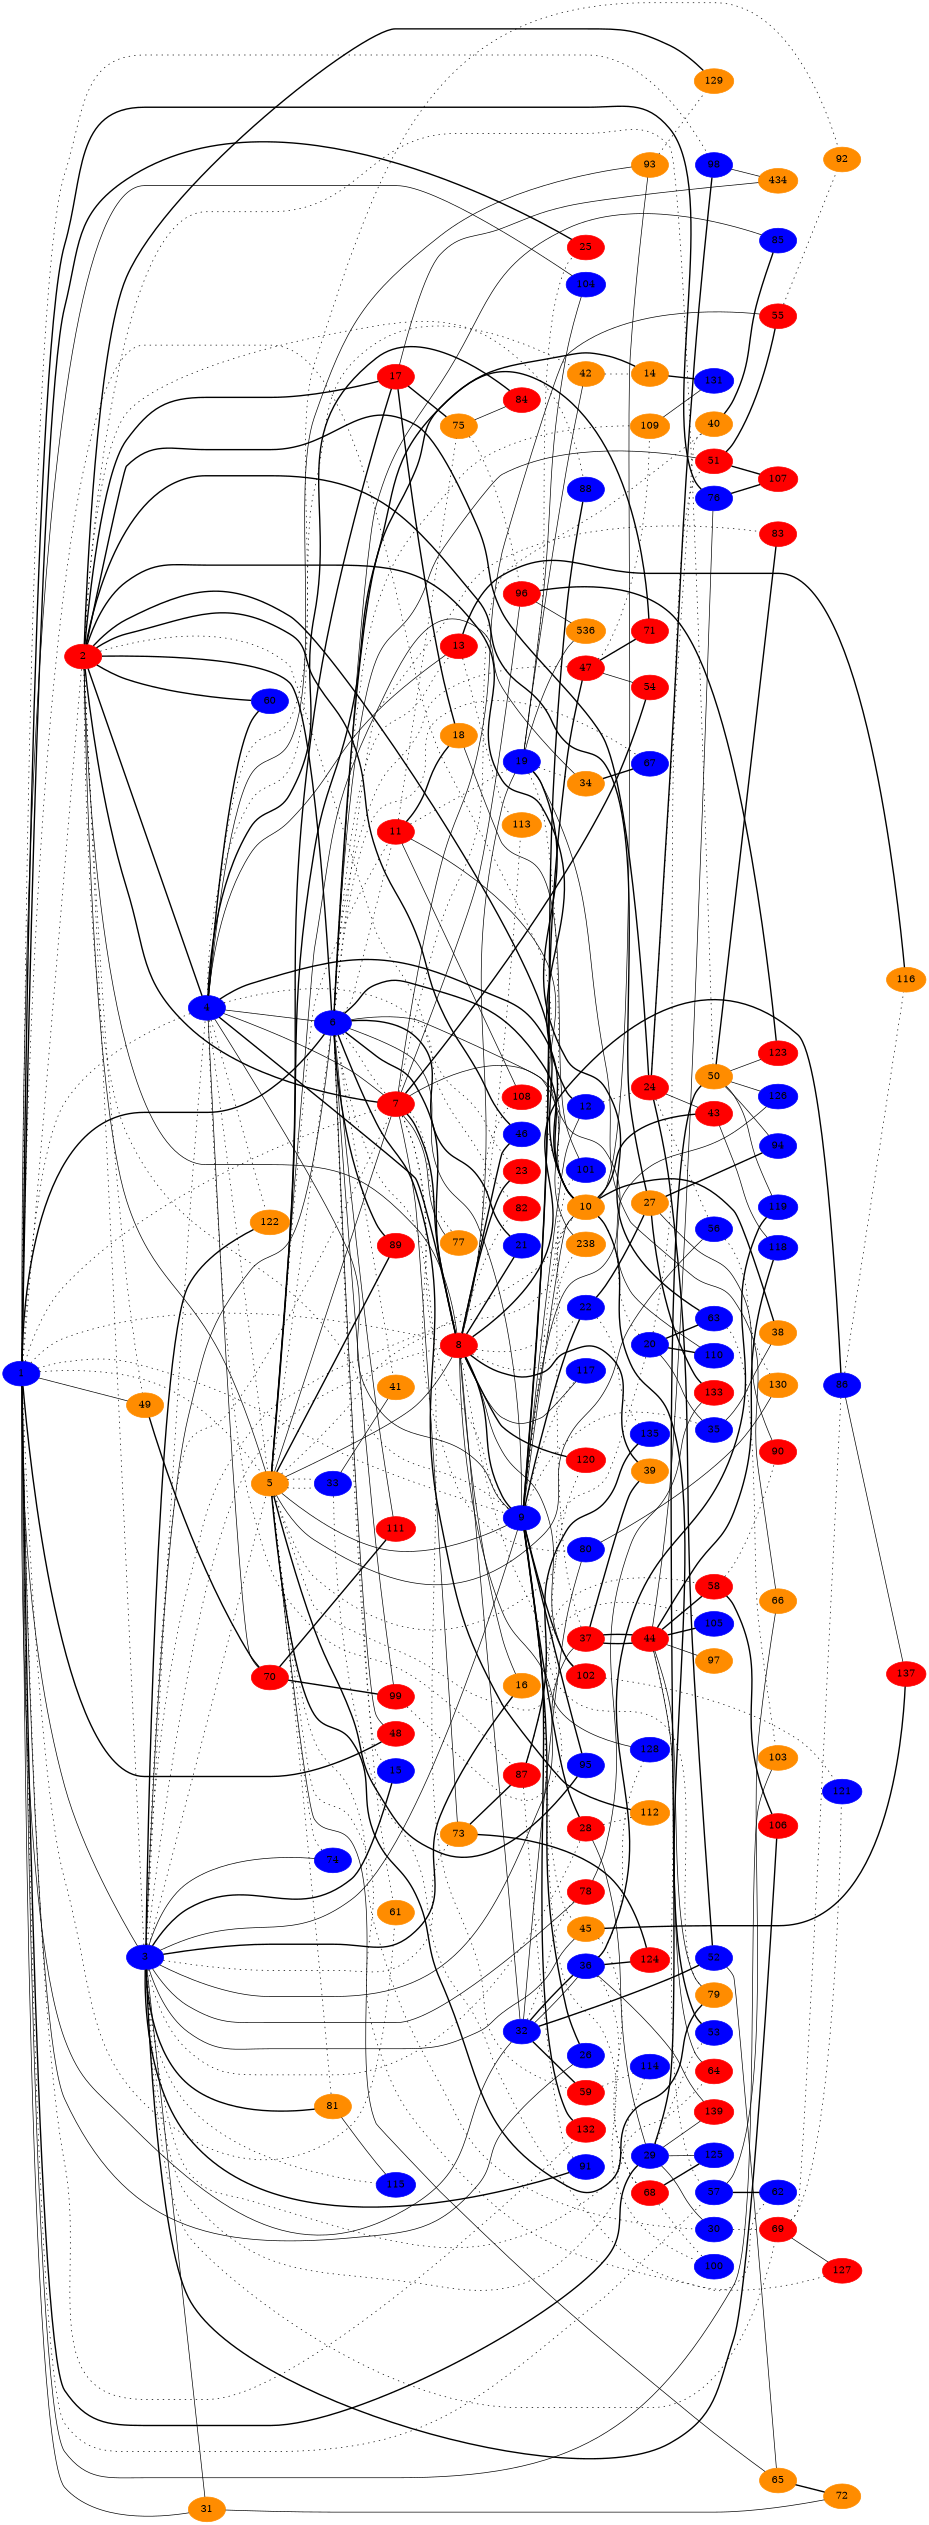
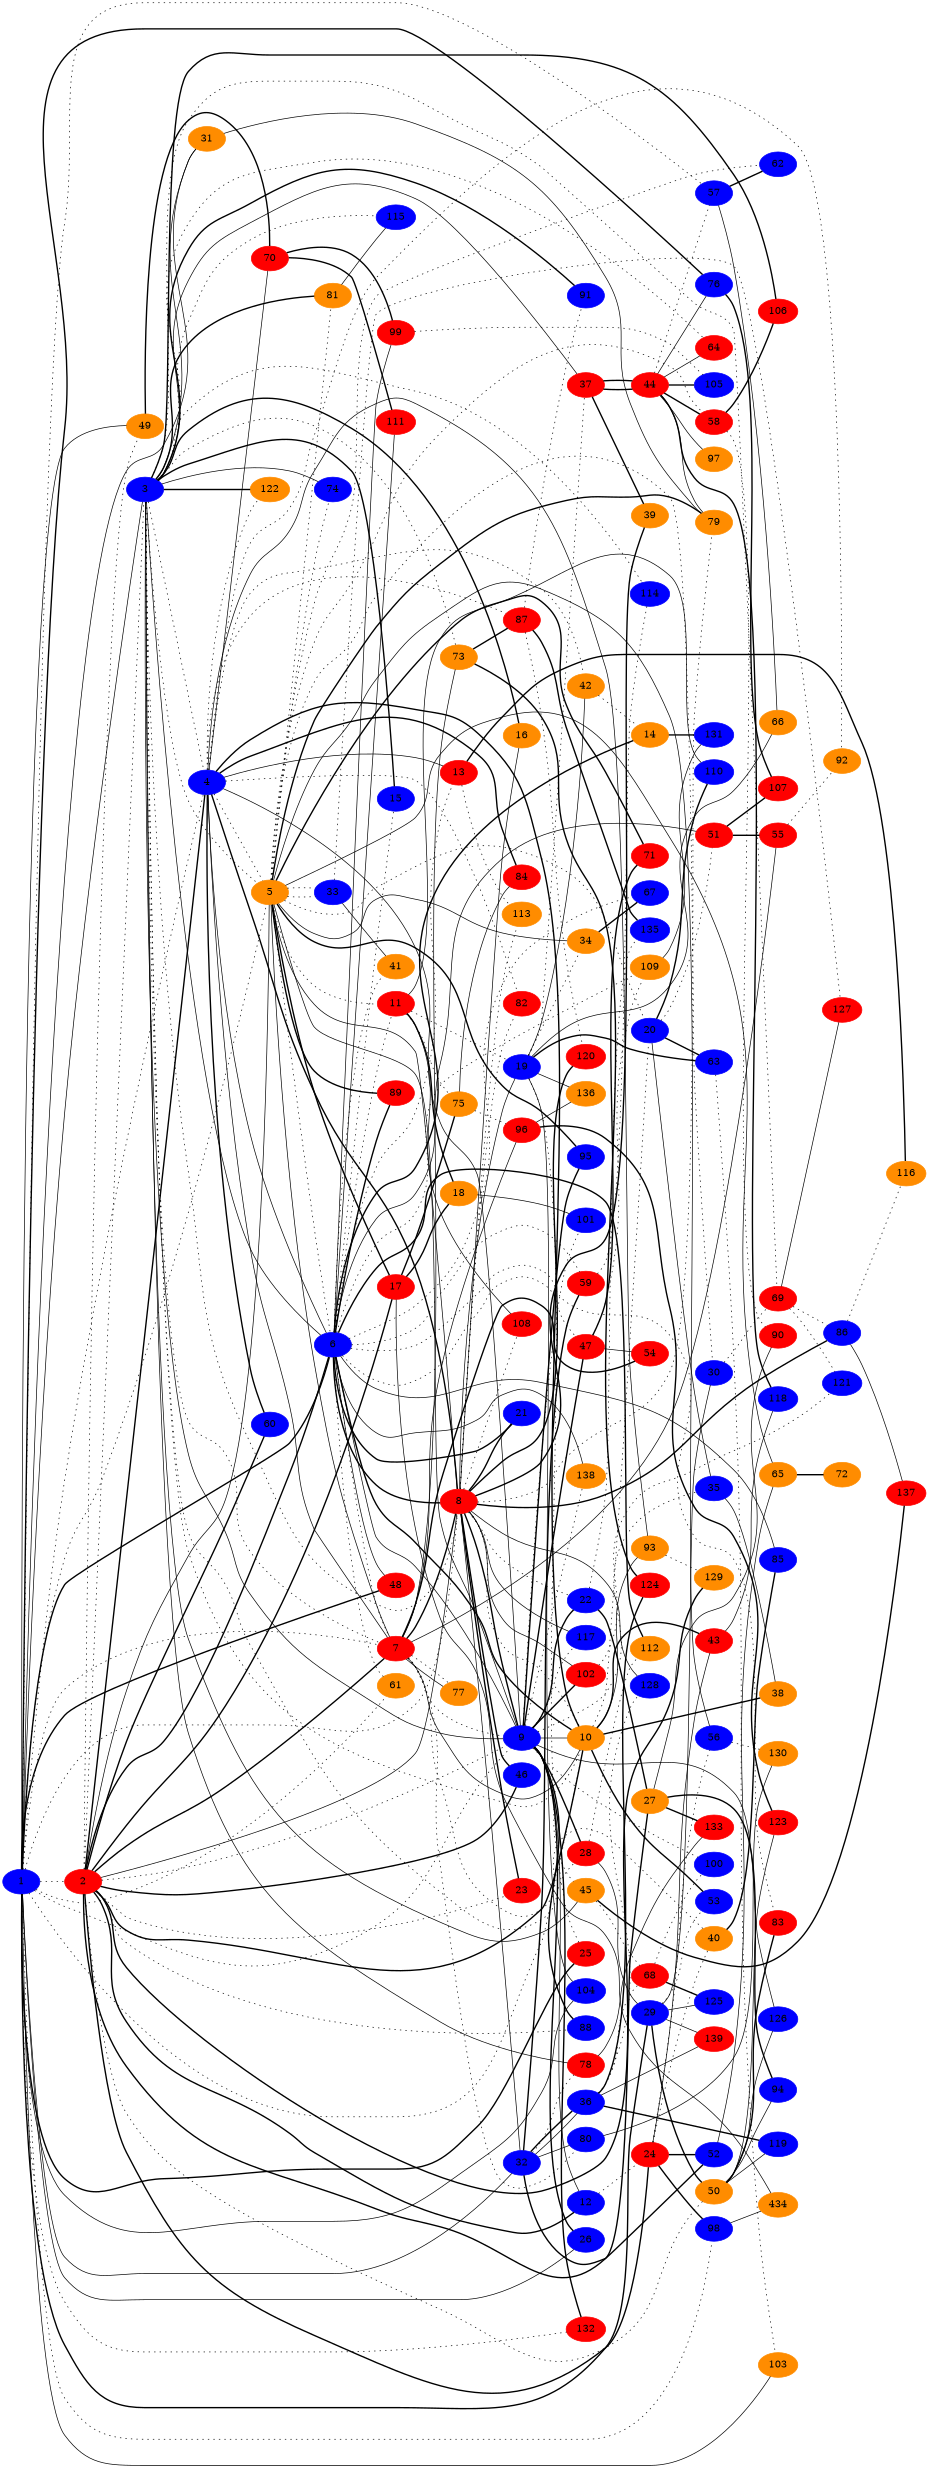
(586, 631) -> (586, 1094)
(586, 1244) -> (586, 1476)
(414, 1342) -> none
(525, 2512) -> (552, 202)
